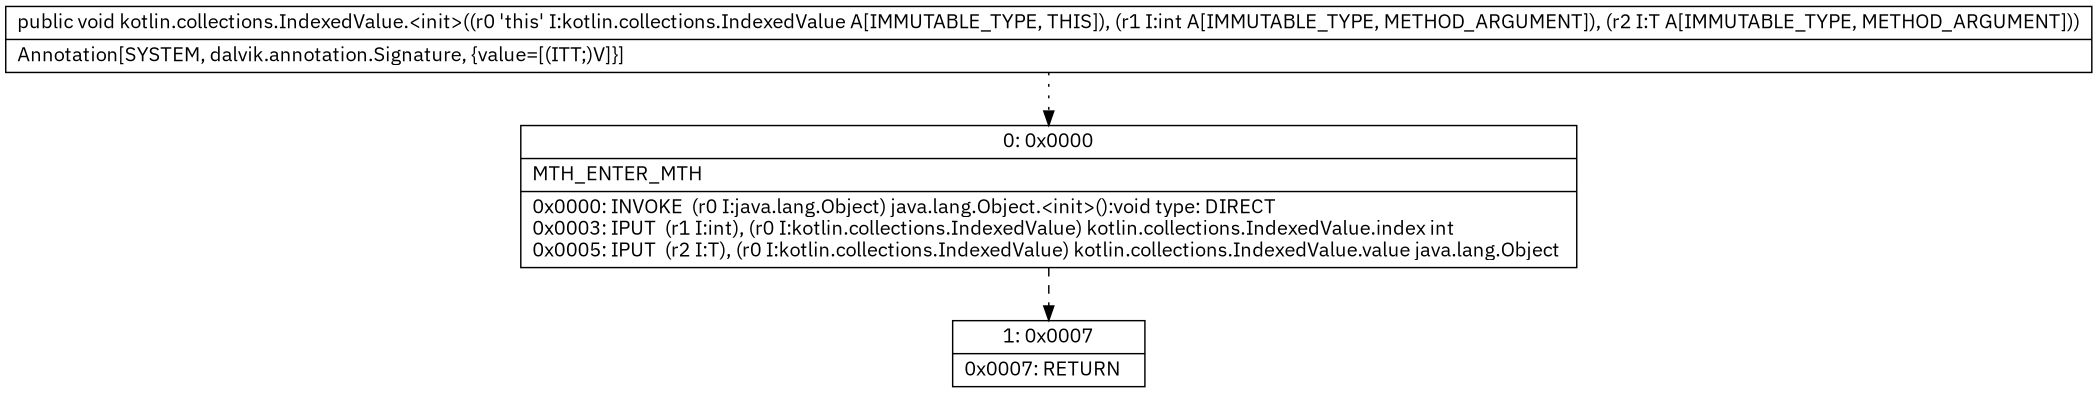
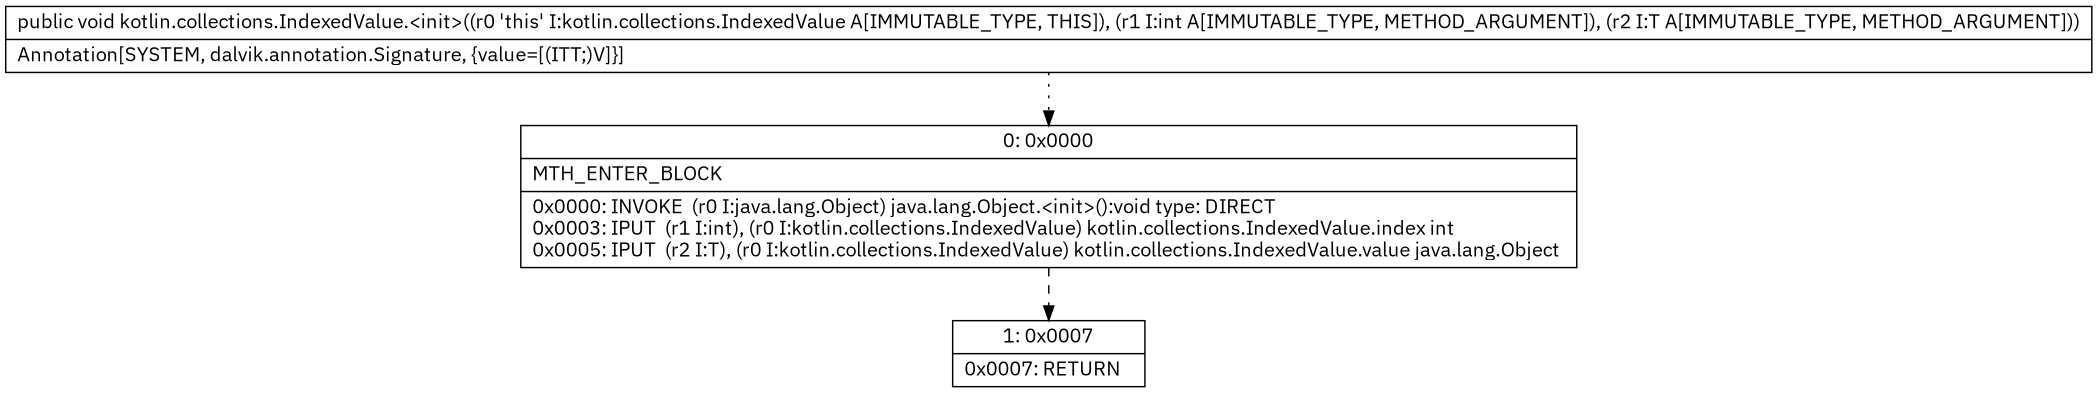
(618, 174) -> (628, 174)
